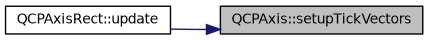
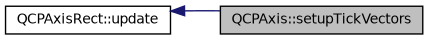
(188, 29) -> (203, 11)
